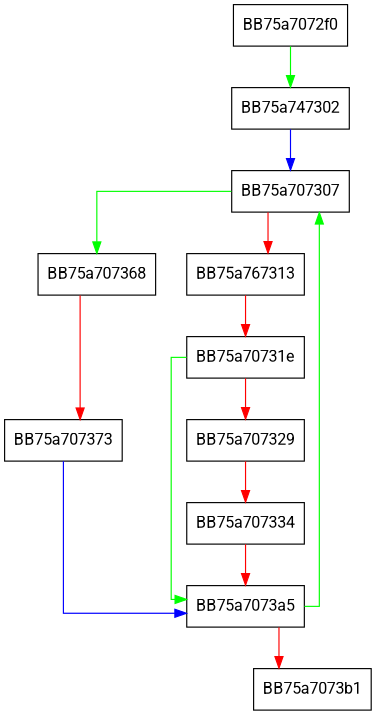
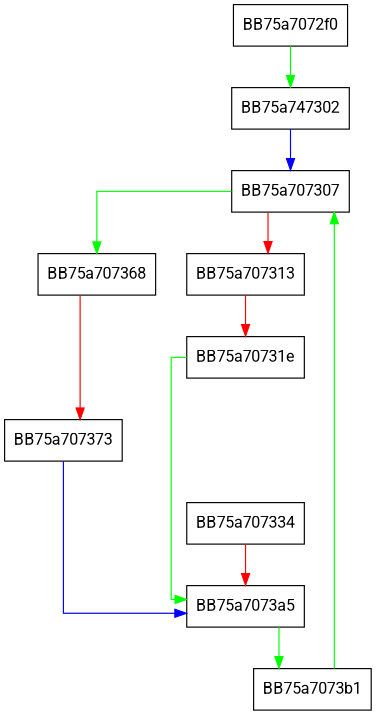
(246, 274) -> (246, 274)
(319, 423) -> (334, 446)
(246, 440) -> none
(279, 642) -> (279, 642)
